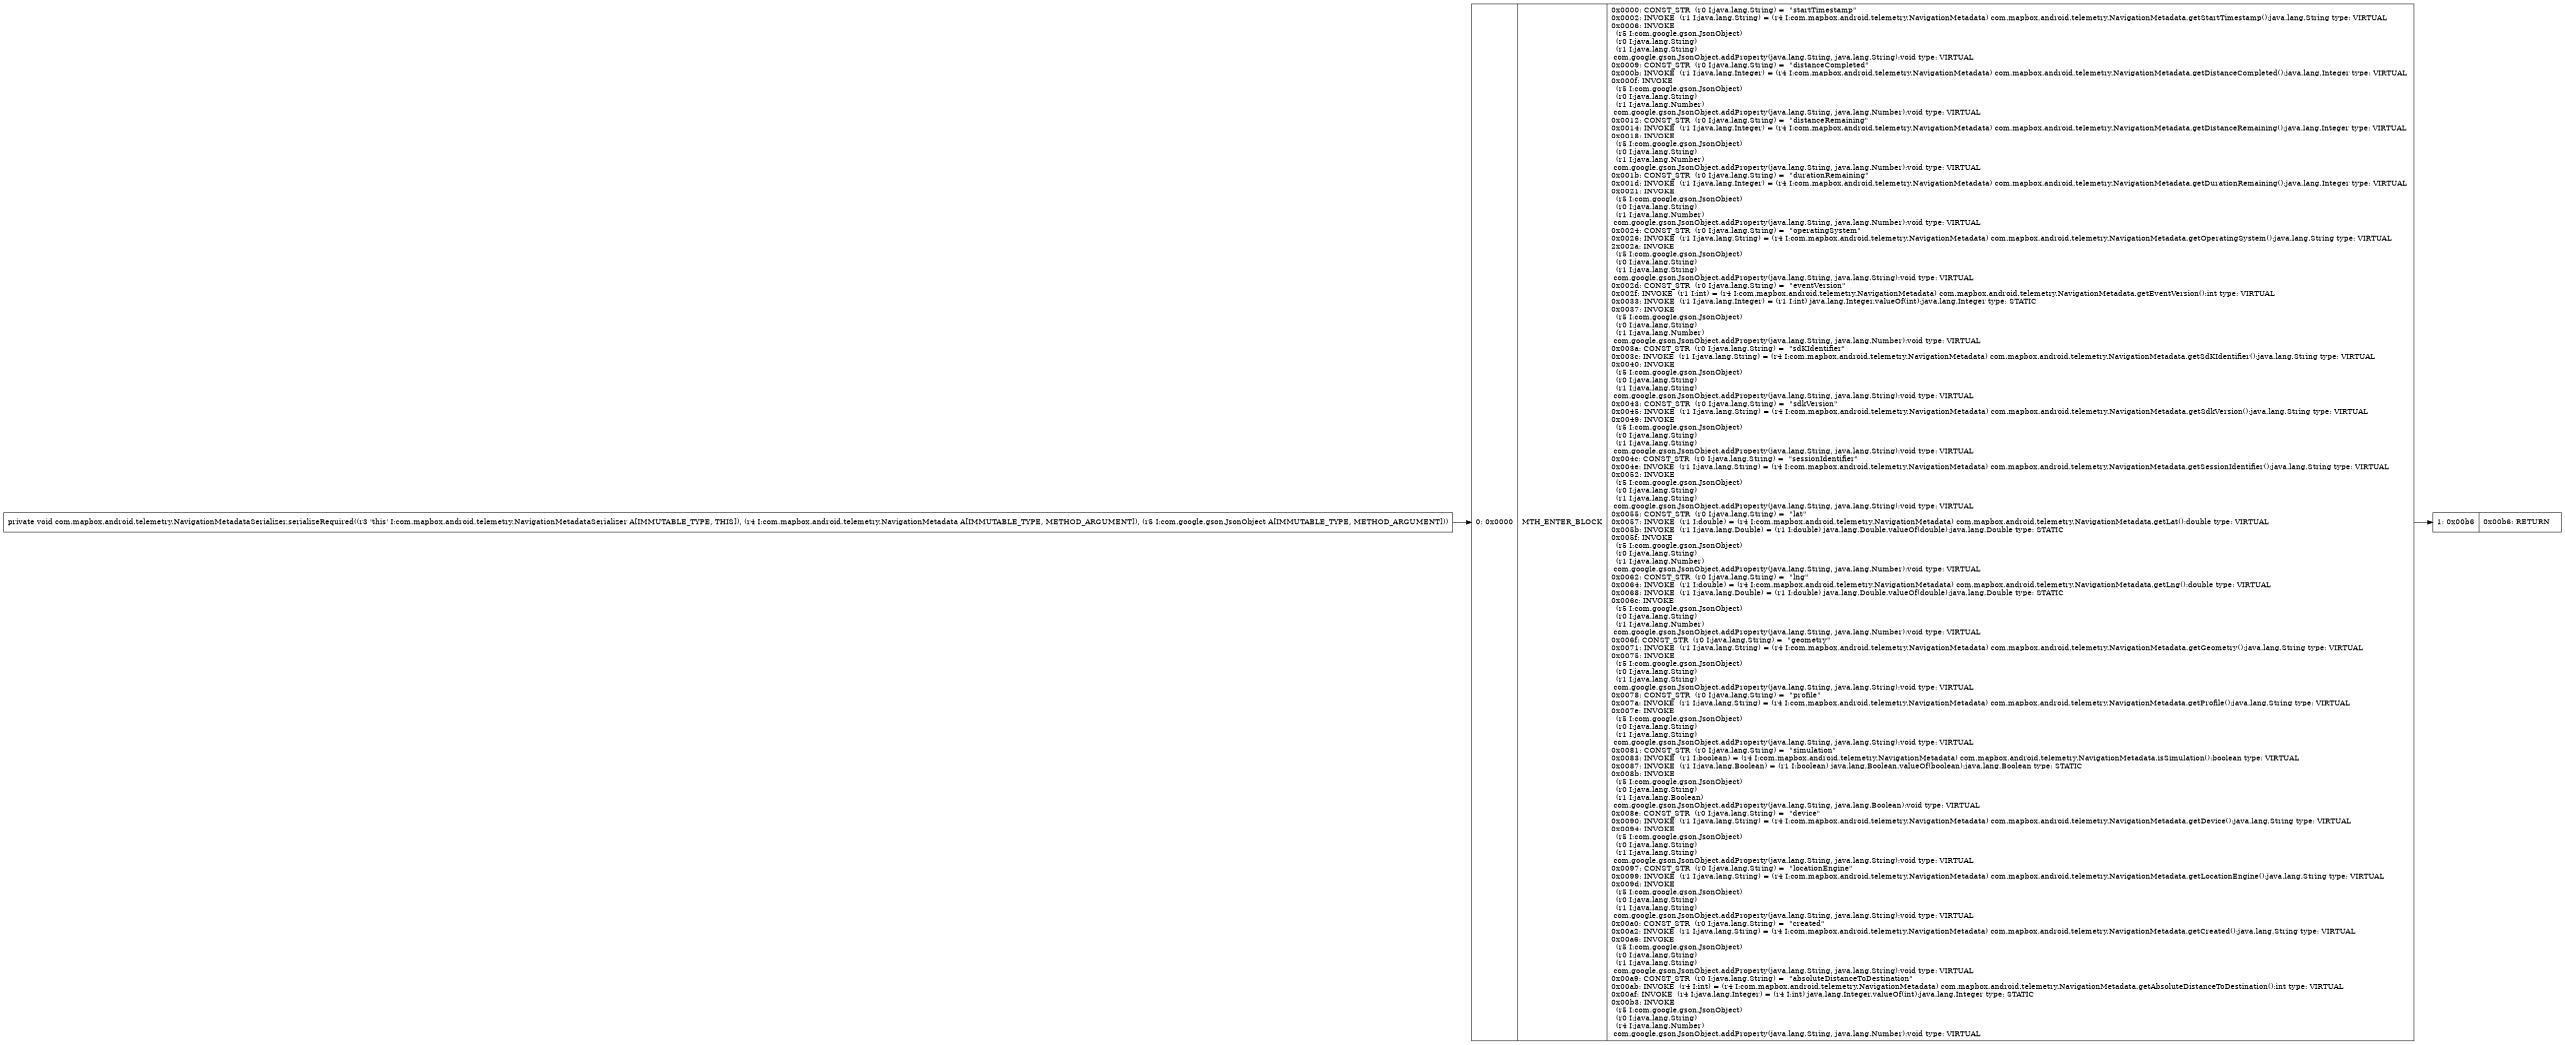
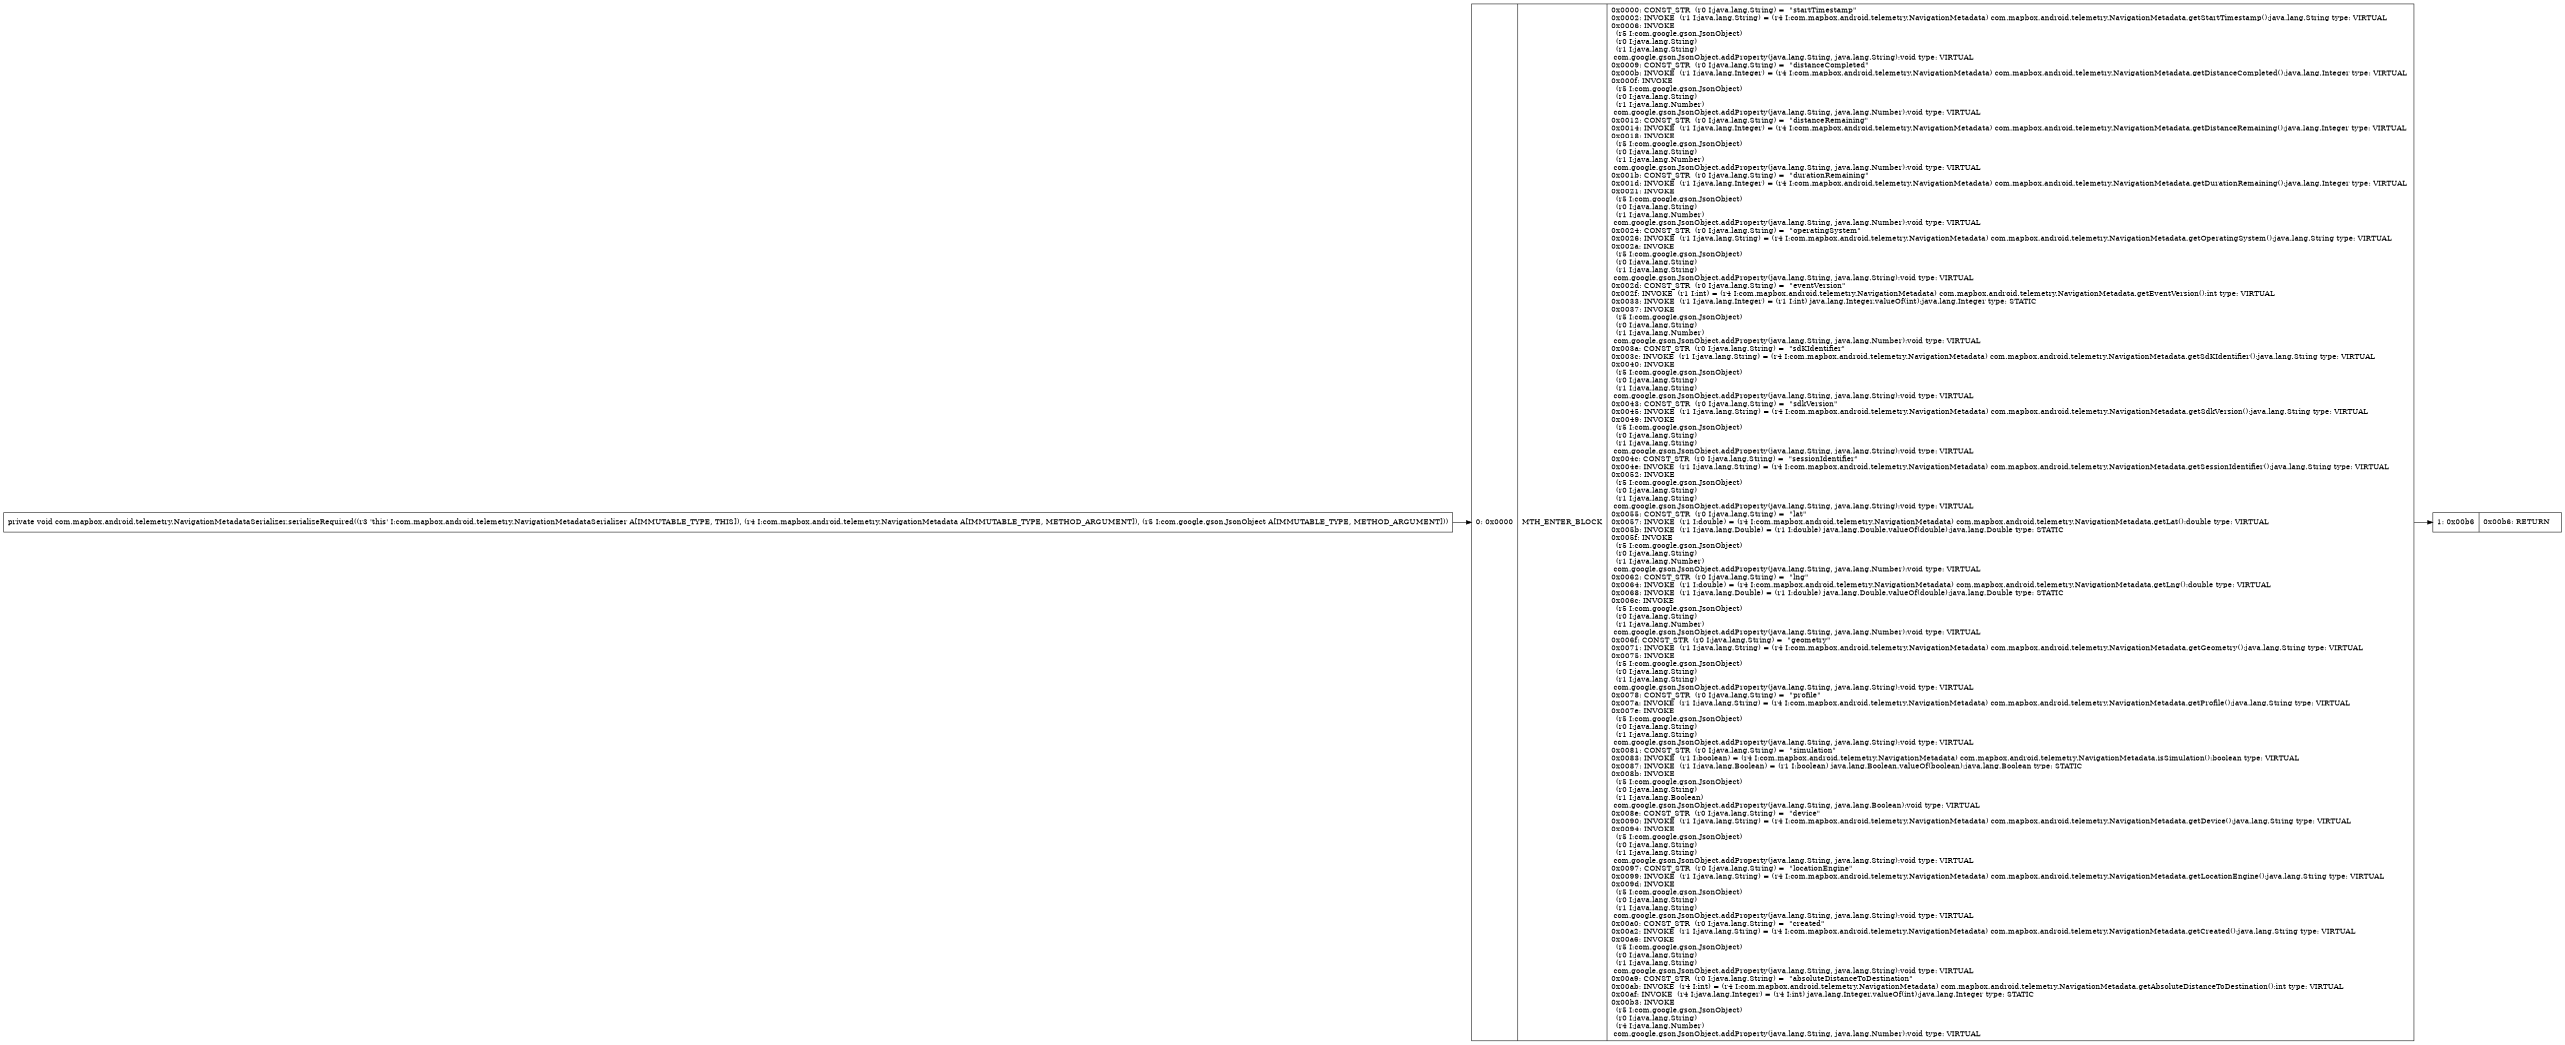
(1645, 246) -> (1645, 246)
